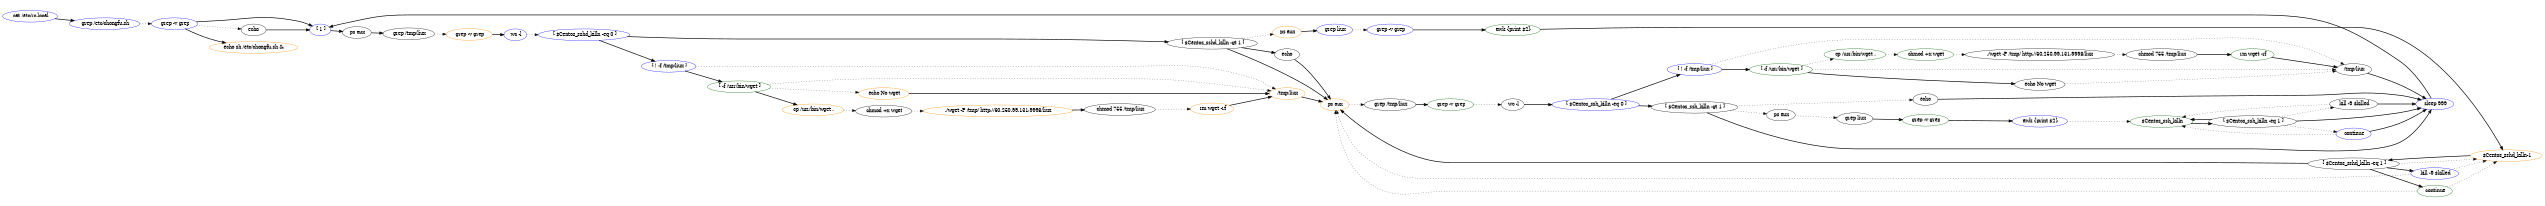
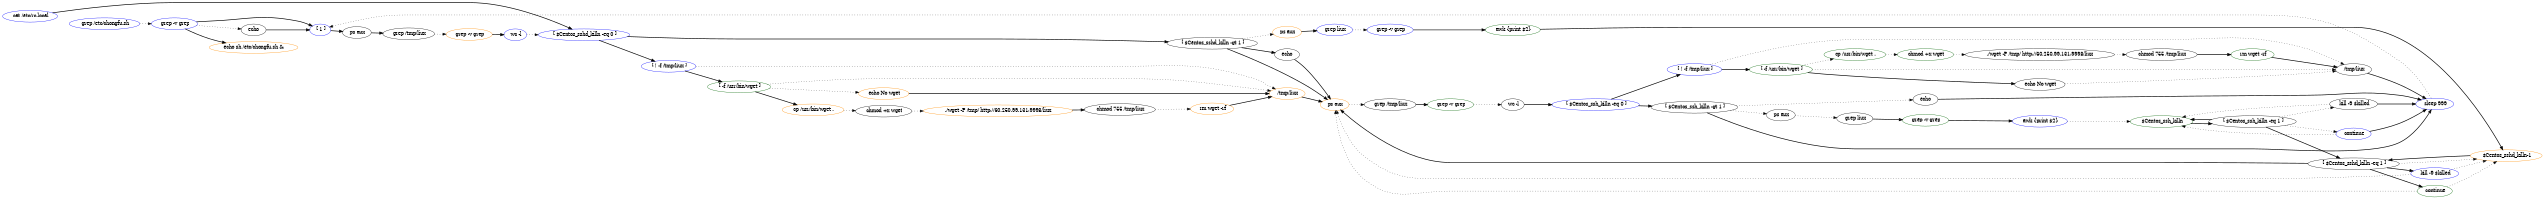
(1395, 15) -> (1395, 15)
(63, 20) -> (312, 3)
(2357, 118) -> (2301, 142)
